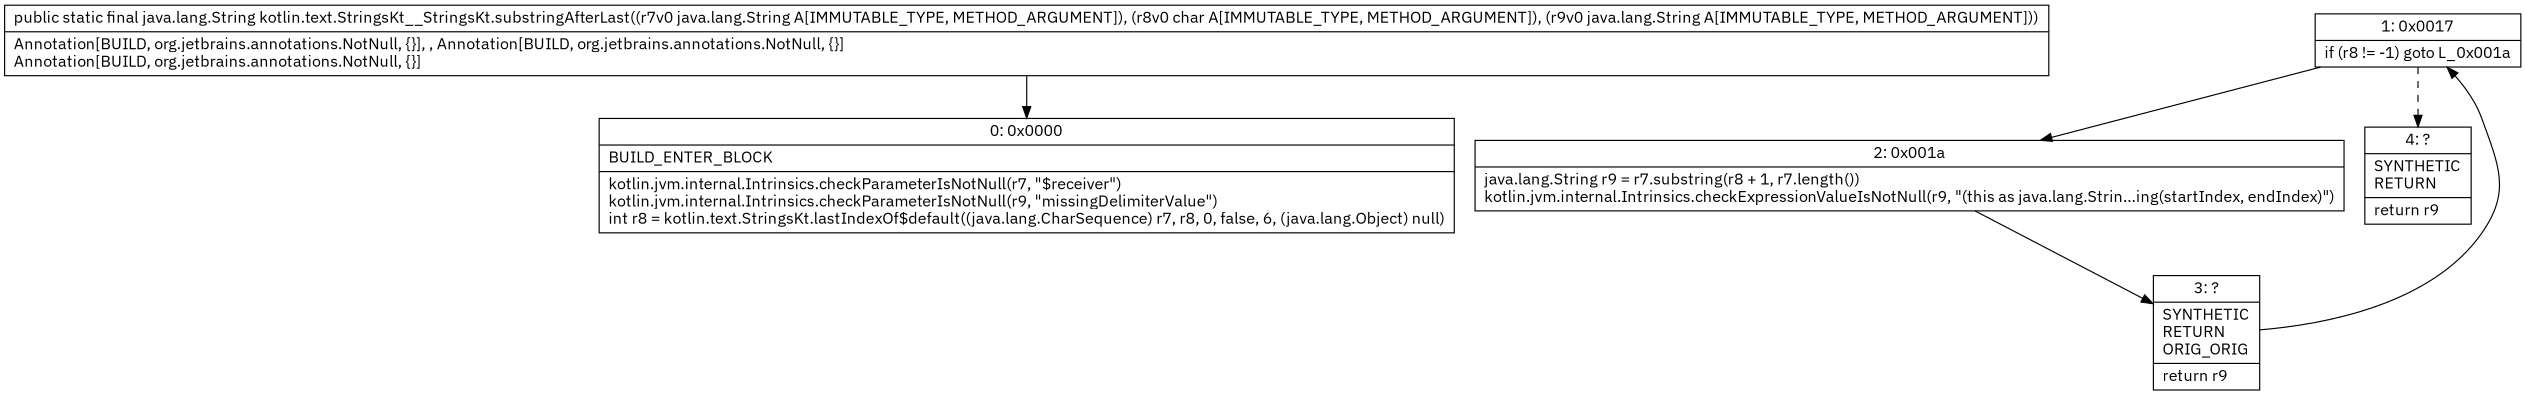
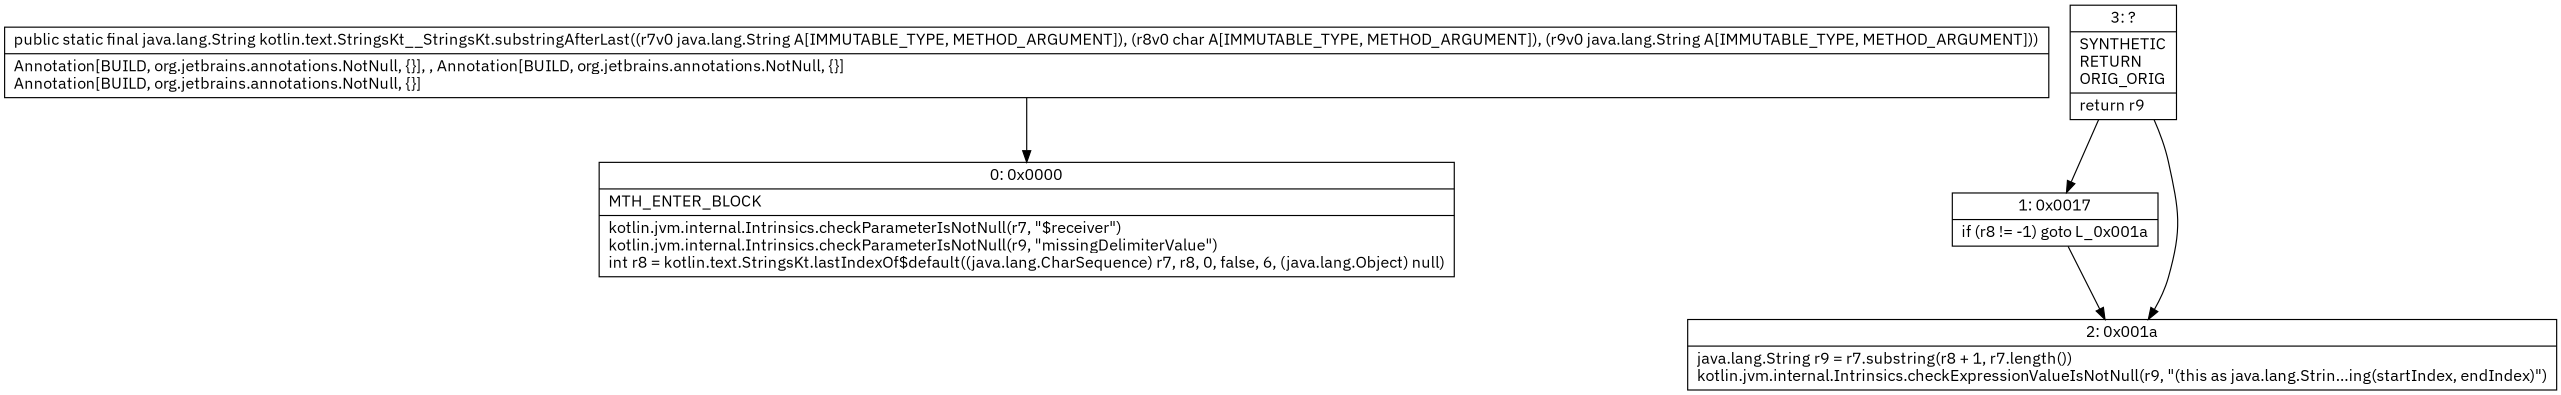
(691, 158) -> (685, 202)
(2418, 176) -> none
(2059, 255) -> (2177, 215)
